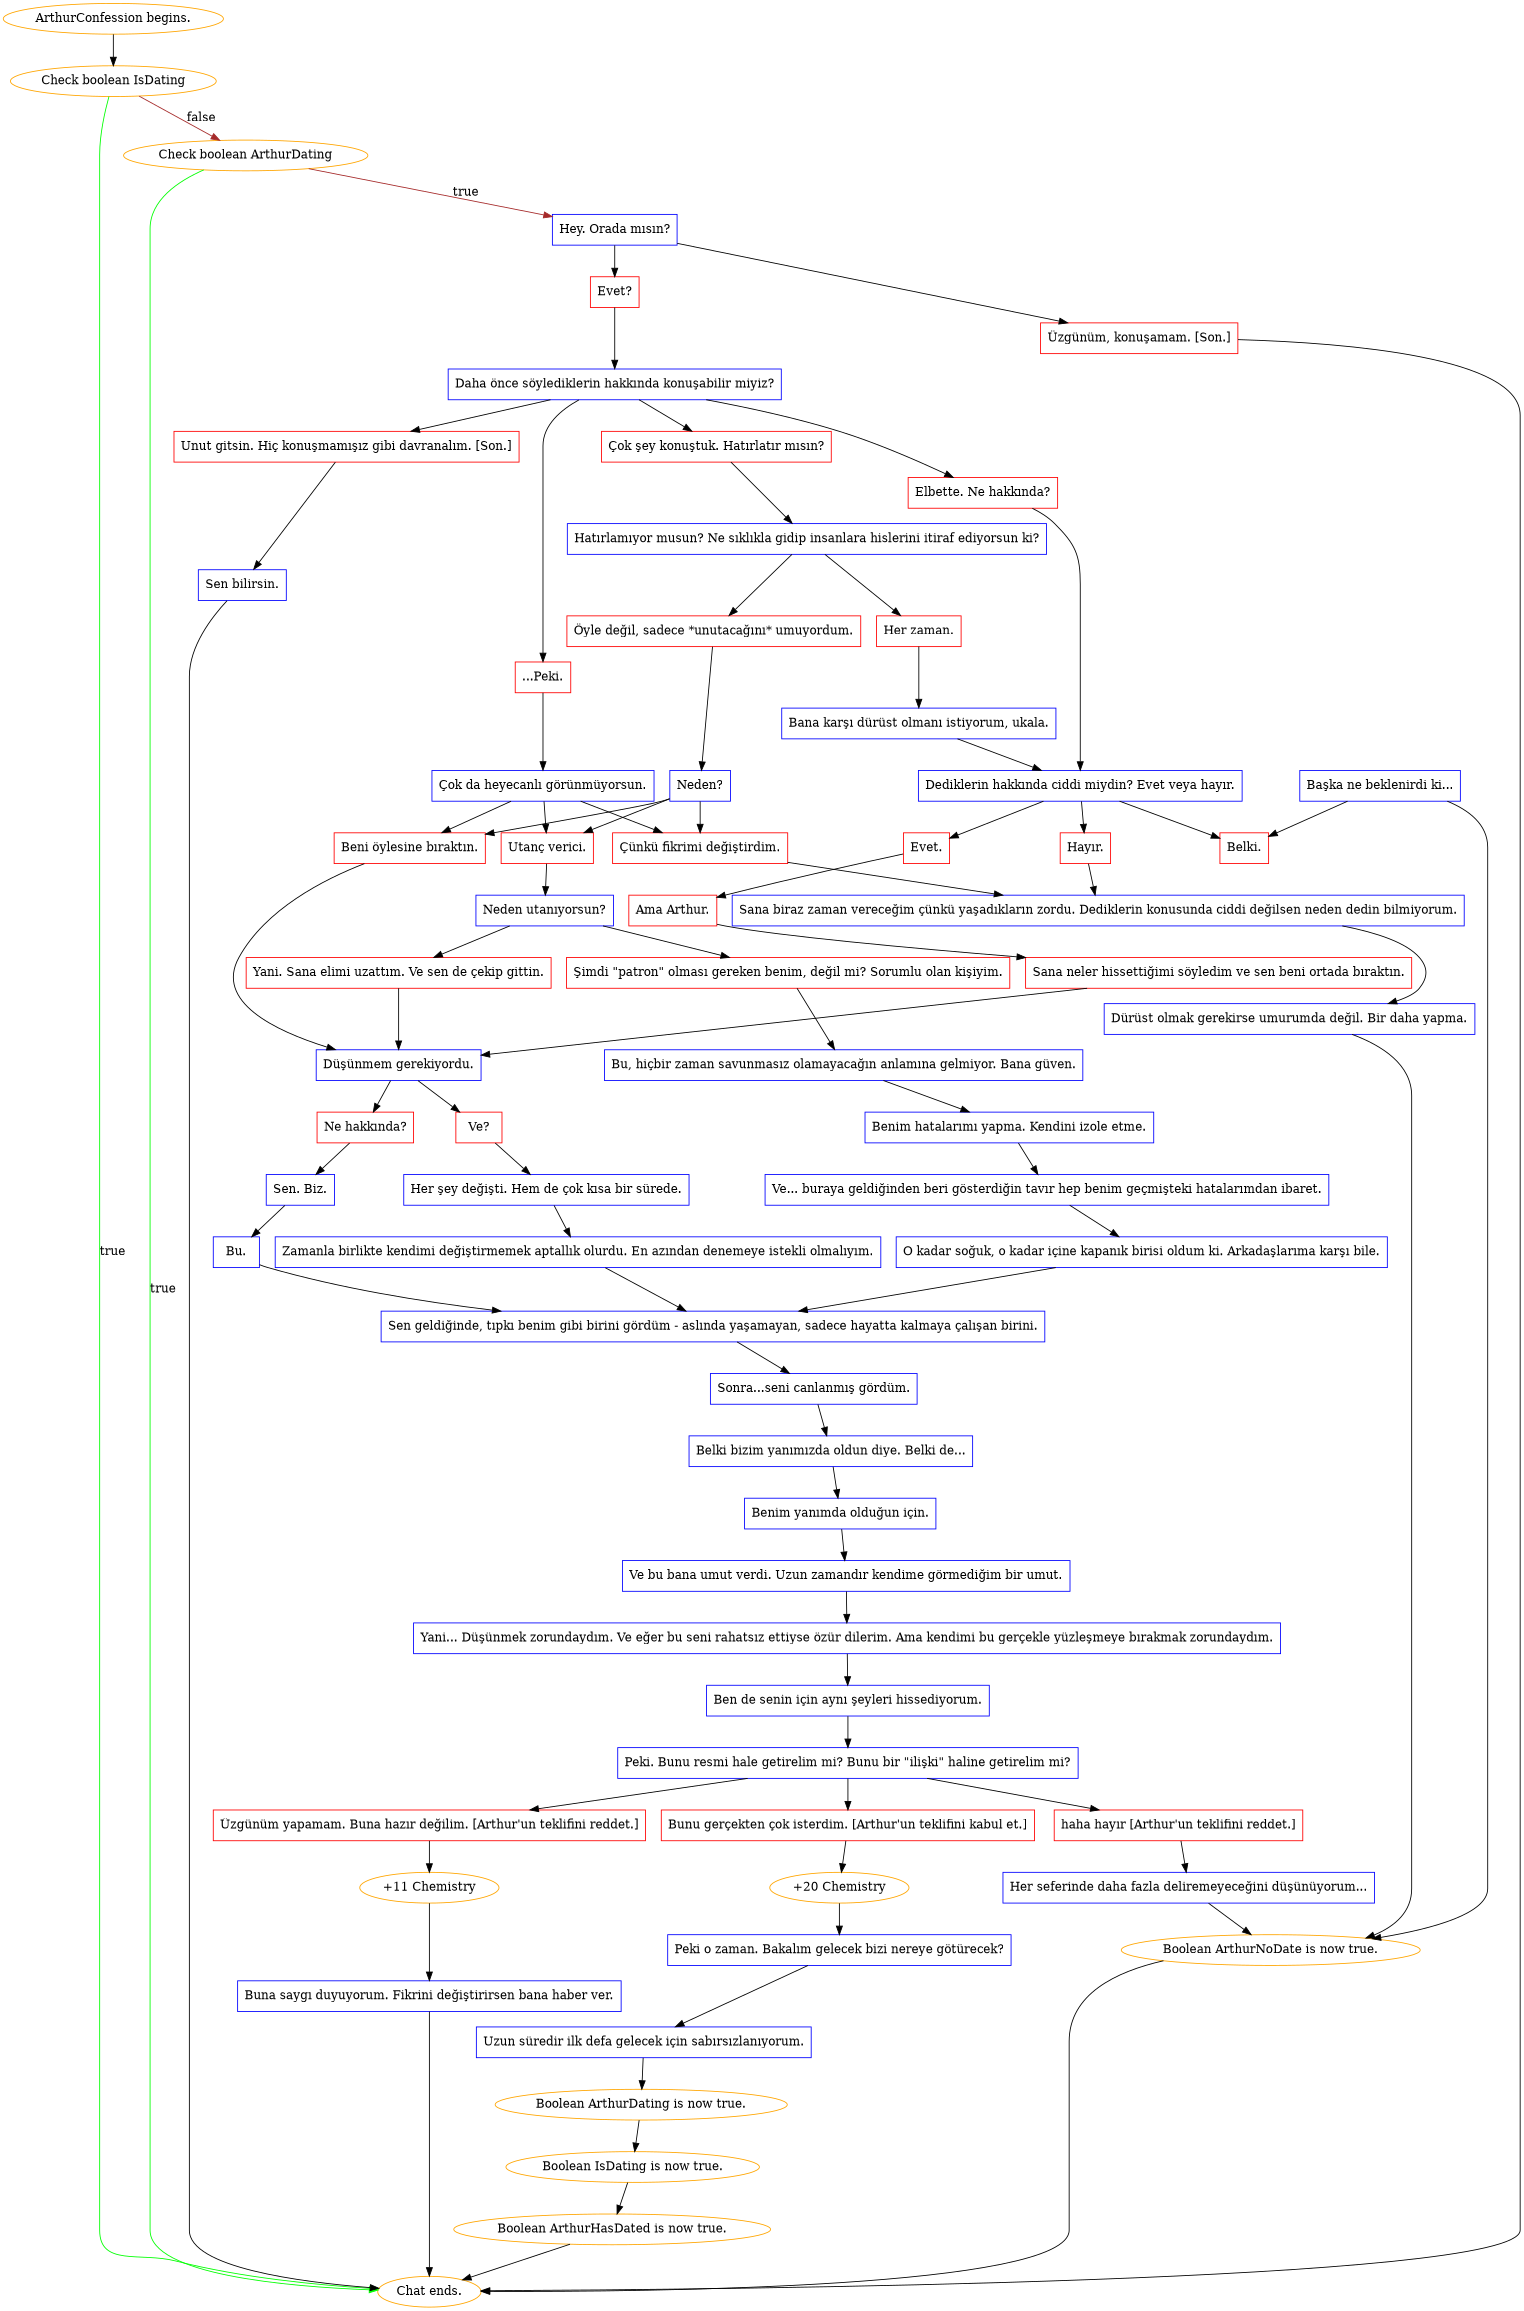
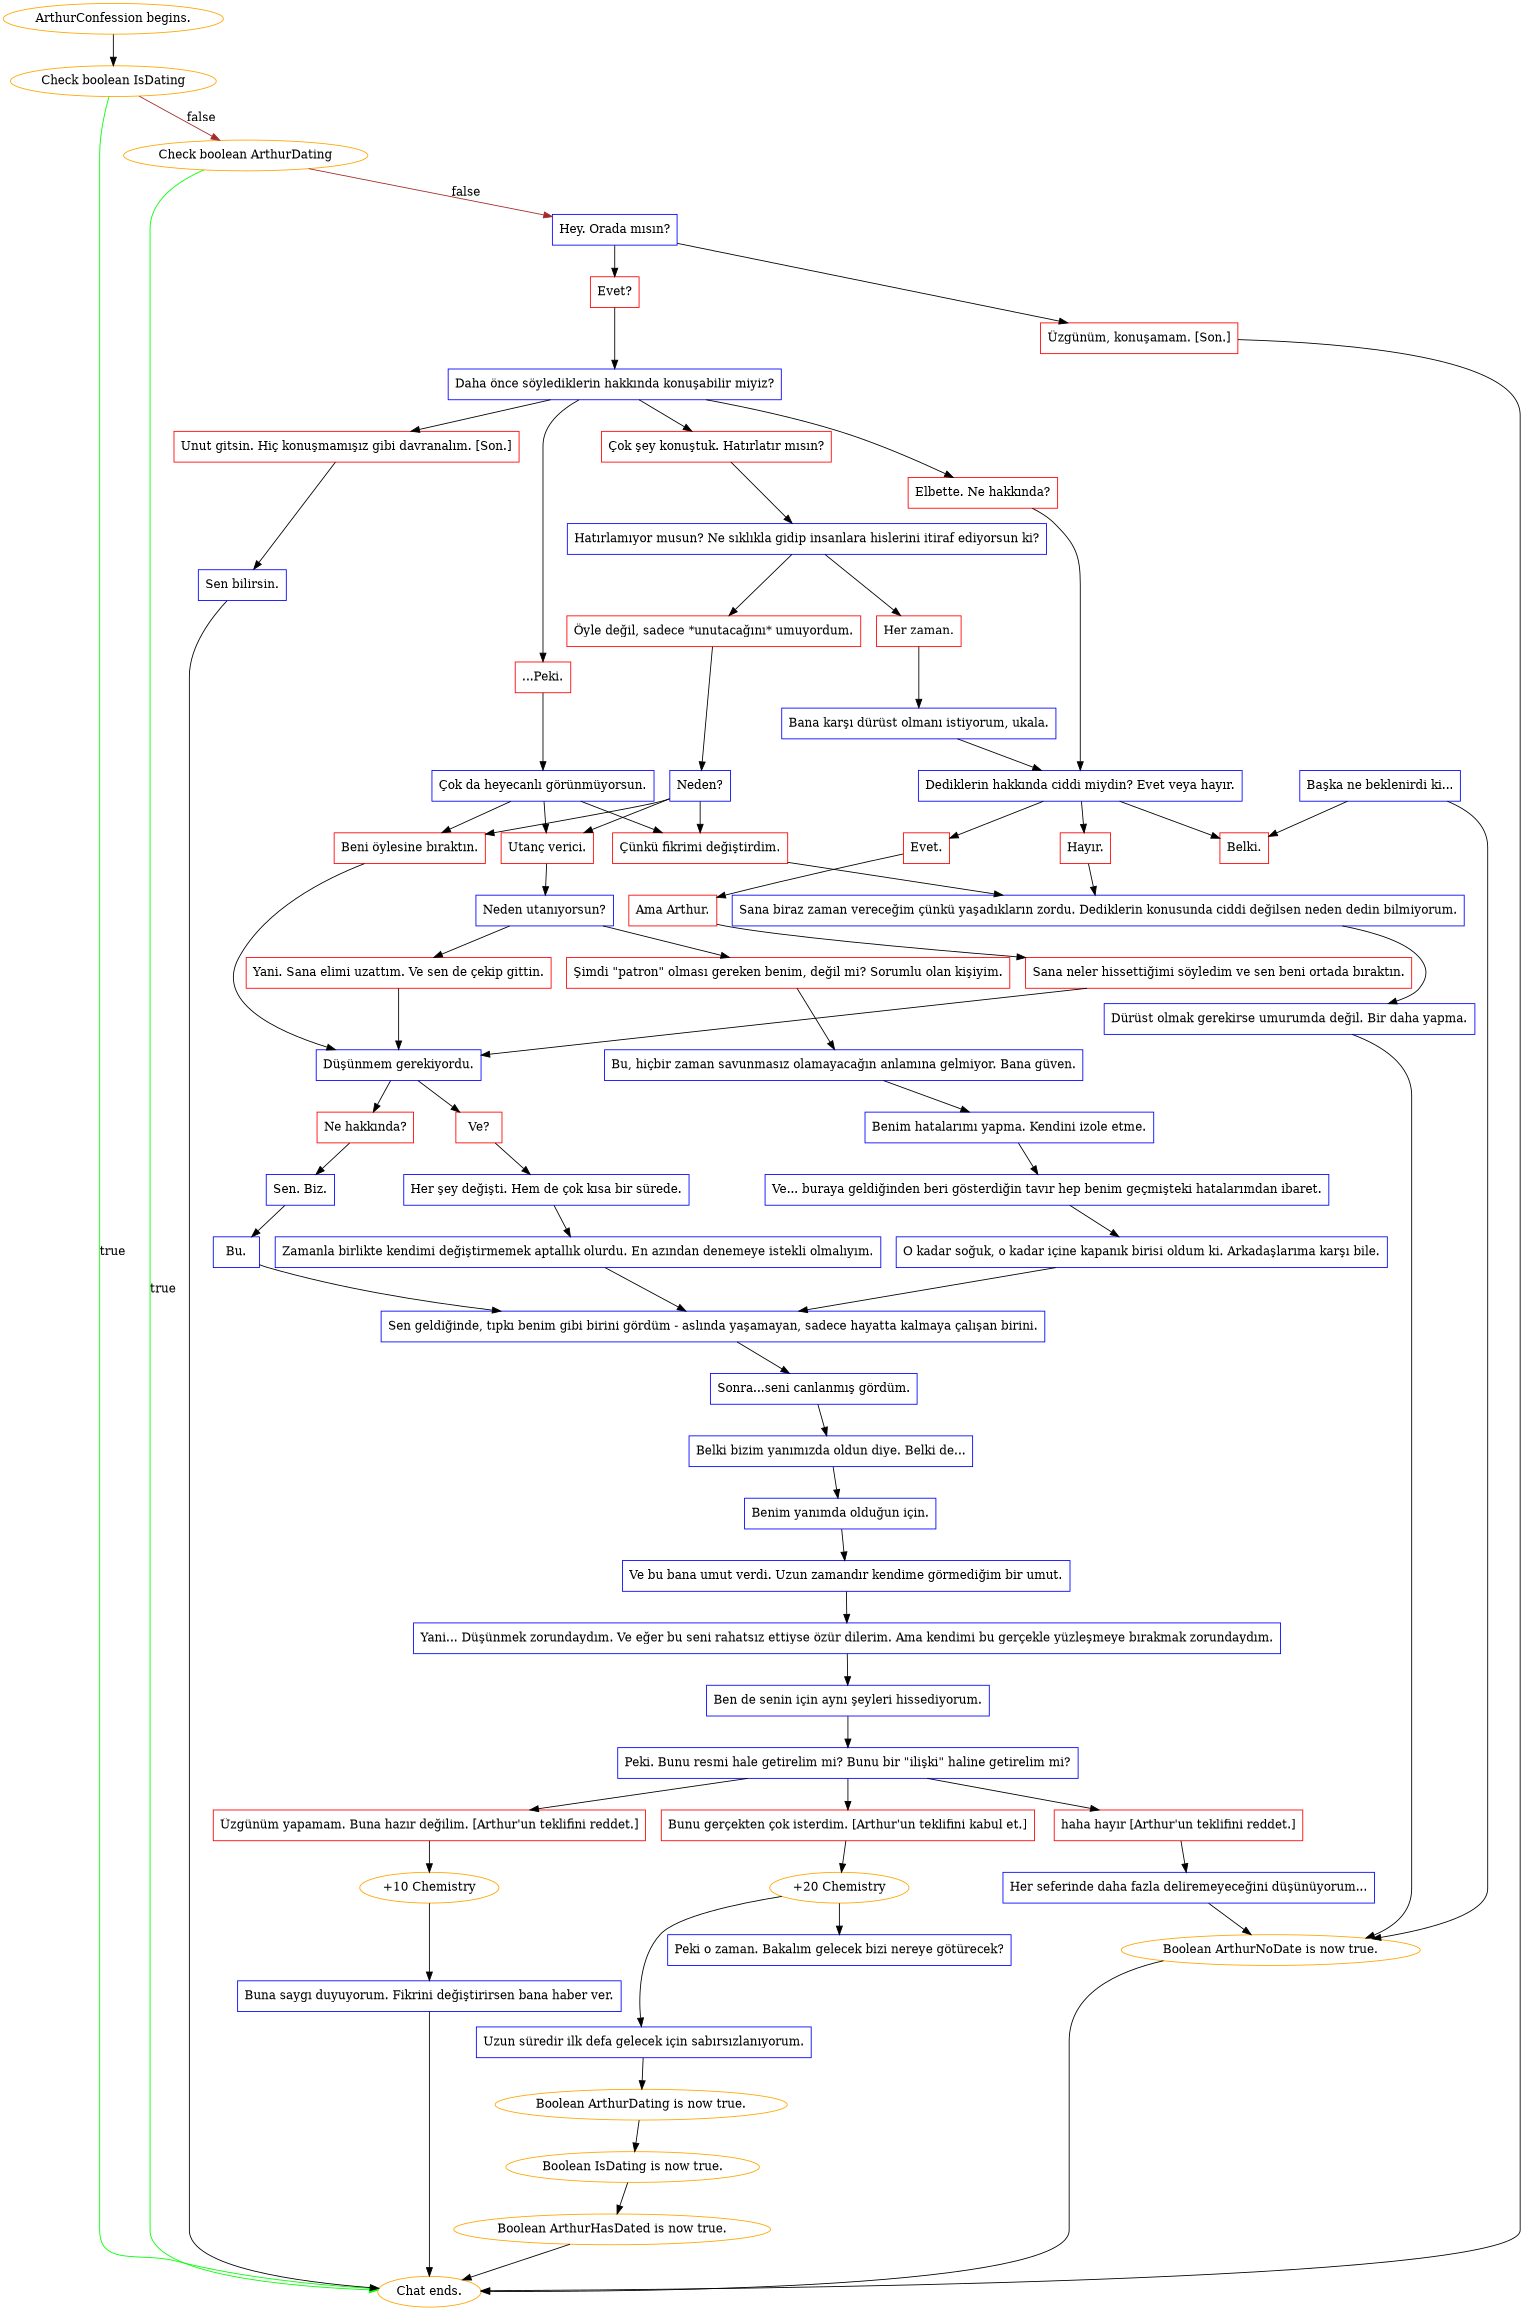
(466, 193) -> (466, 193)
(429, 1888) -> (429, 1888)
(746, 1994) -> (677, 1923)
